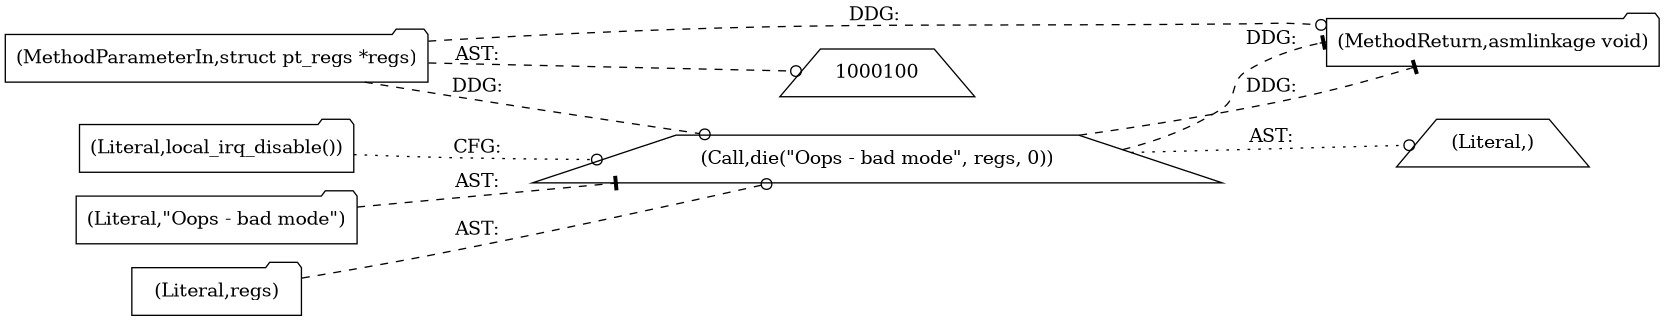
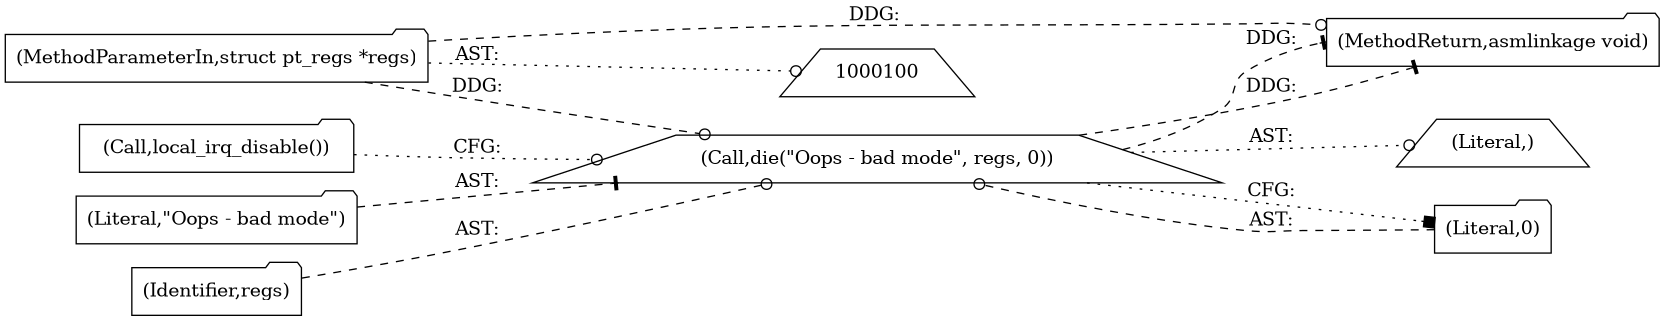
(609, 67) -> (609, 67)
(217, 148) -> (217, 148)
none -> (1493, 229)
(217, 292) -> (217, 292)
